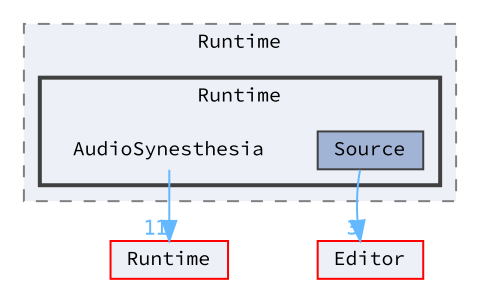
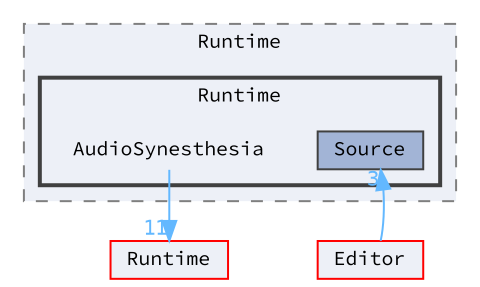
(357, 195) -> (384, 215)
